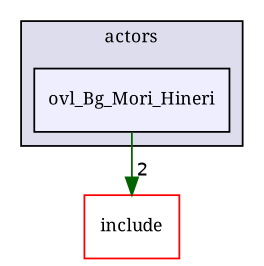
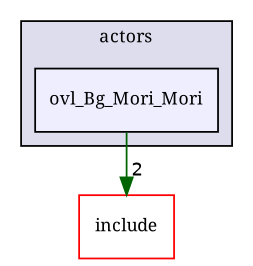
(132, 100) -> (127, 100)
